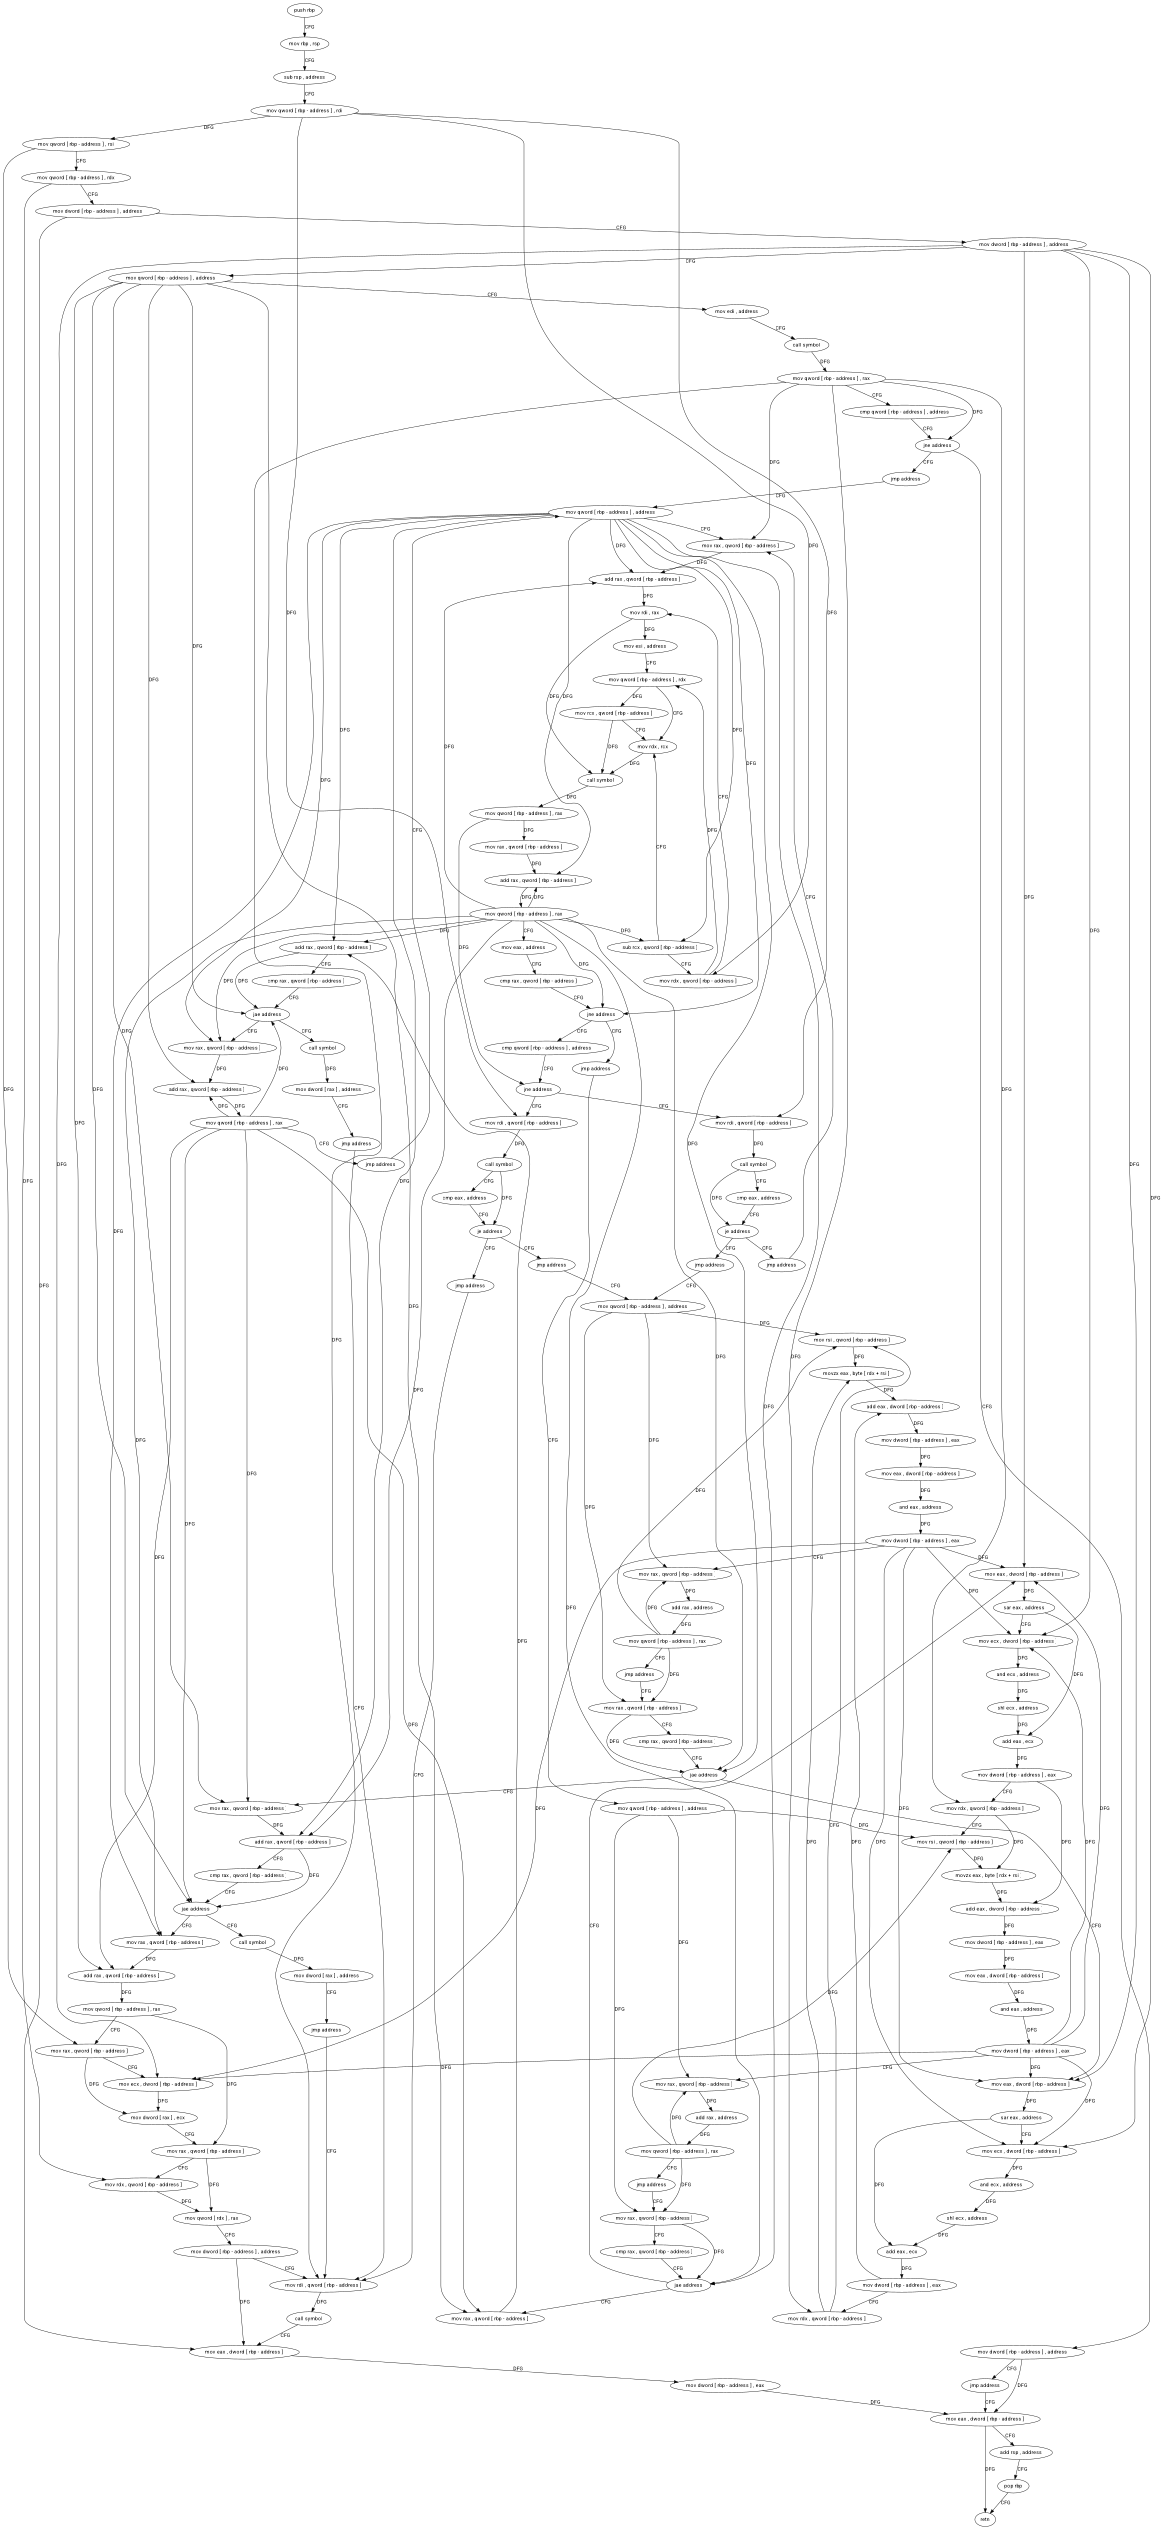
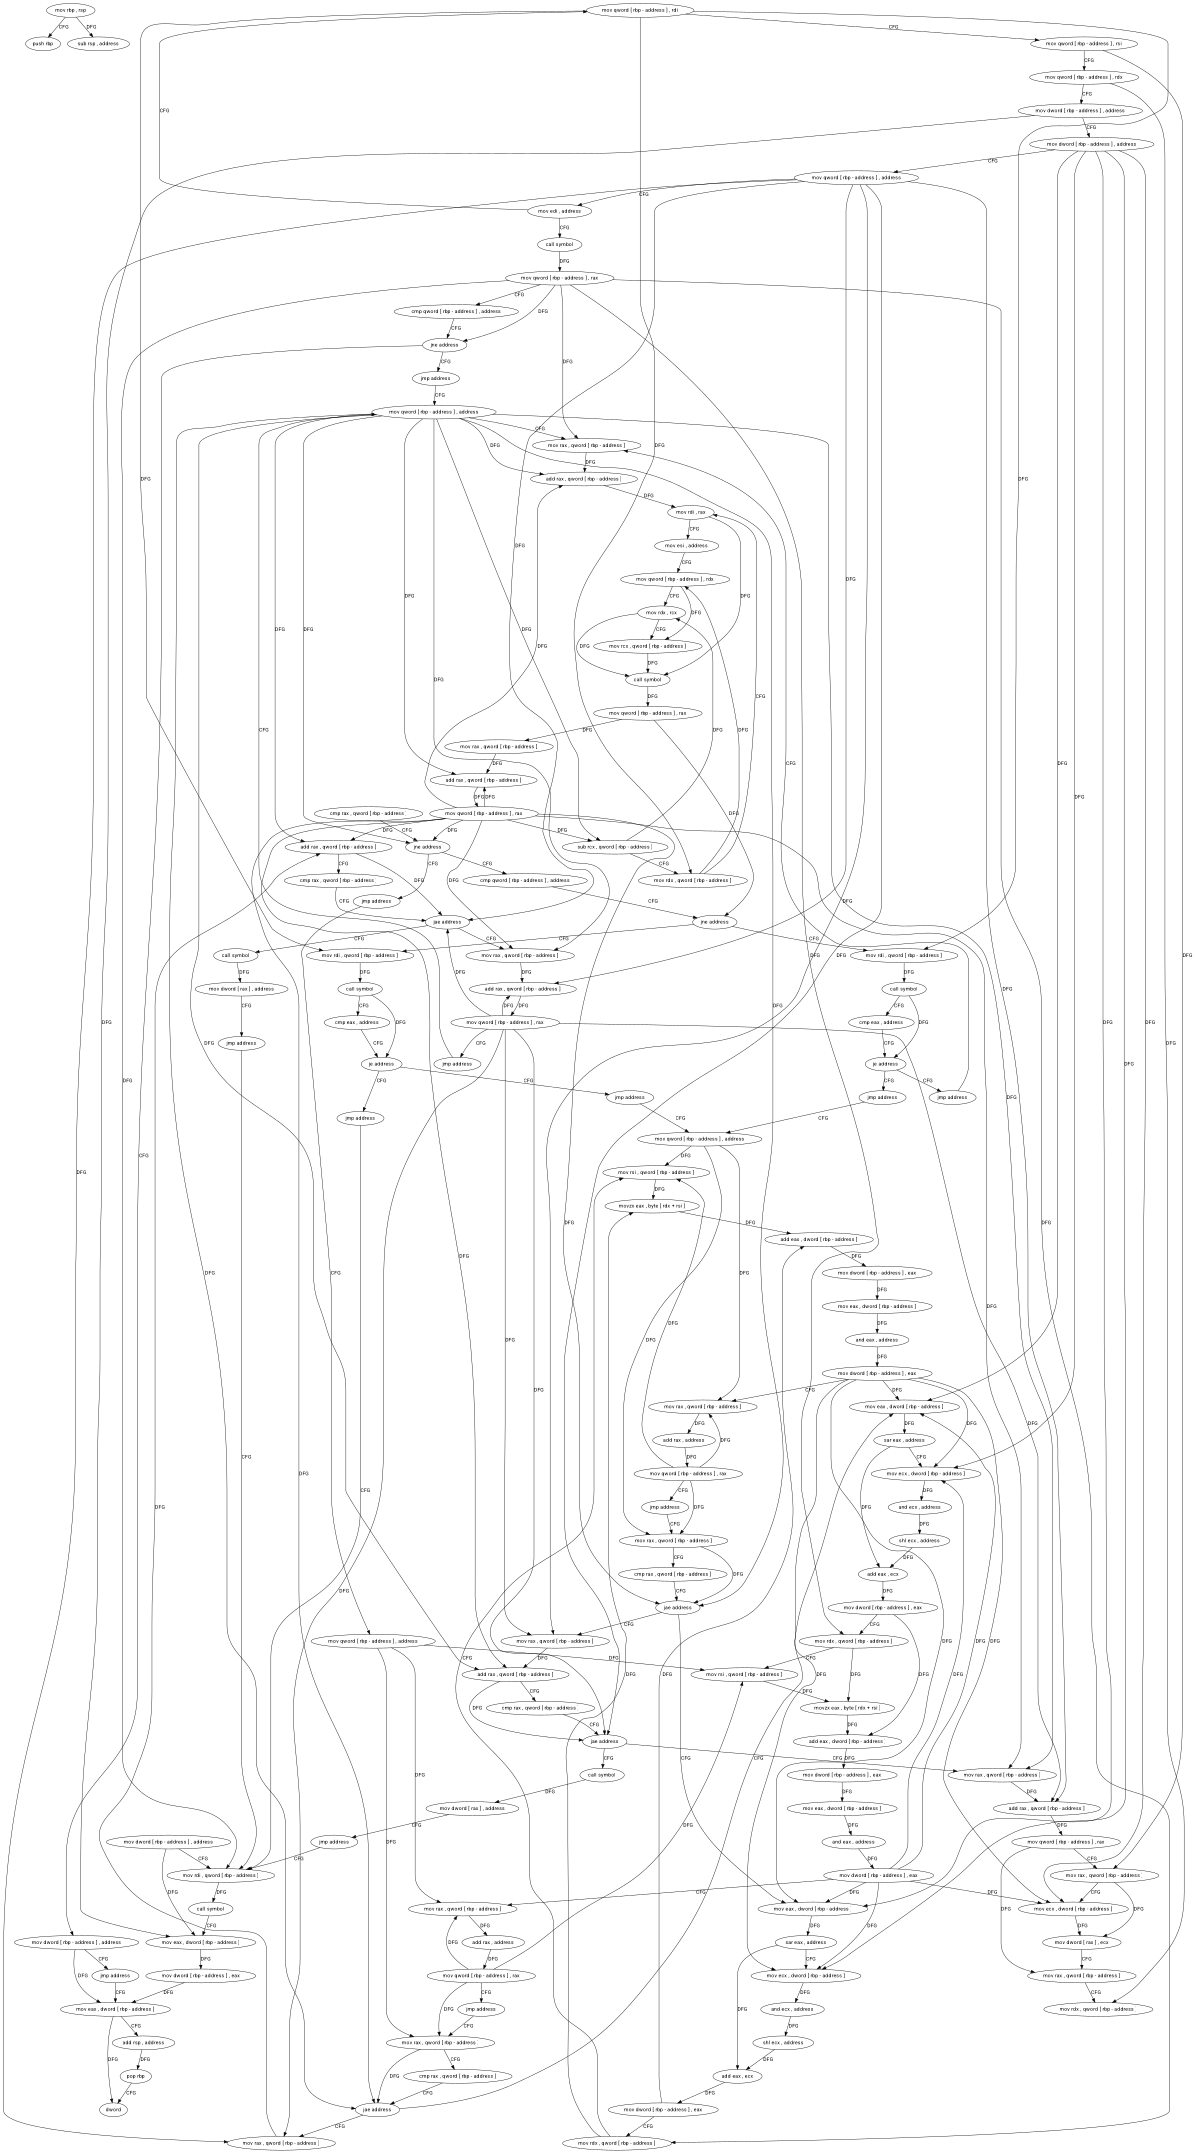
(305, 25) -> (58, 26)
(310, 61) -> (92, 27)
(305, 92) -> (160, 83)
(209, 128) -> (894, 27)
(650, 630) -> (695, 529)
(632, 729) -> (656, 628)
(662, 847) -> (718, 730)
(524, 948) -> none
(212, 2218) -> none
(1023, 2469) -> (146, 2060)
(985, 2520) -> (113, 2110)
